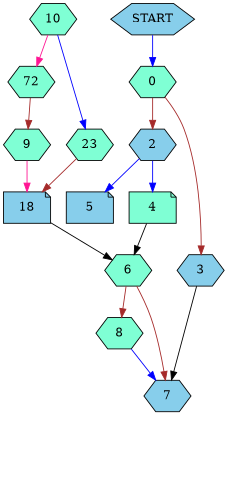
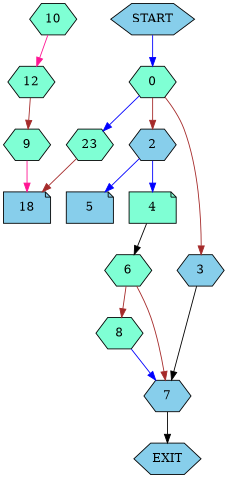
(70, 78) -> (124, 110)
(31, 82) -> (31, 82)
(78, 239) -> none
none -> (167, 459)
